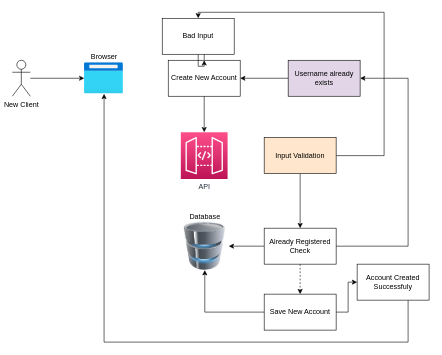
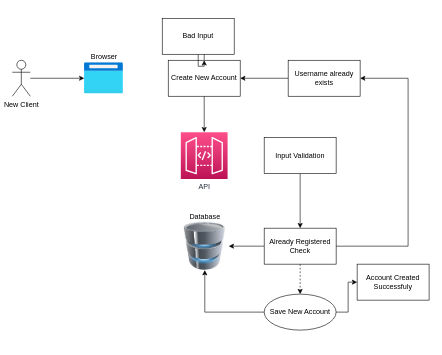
(324, 78) -> (324, 78)
(104, 99) -> none
(300, 156) -> (300, 156)
(361, 156) -> none
(300, 312) -> (300, 312)
